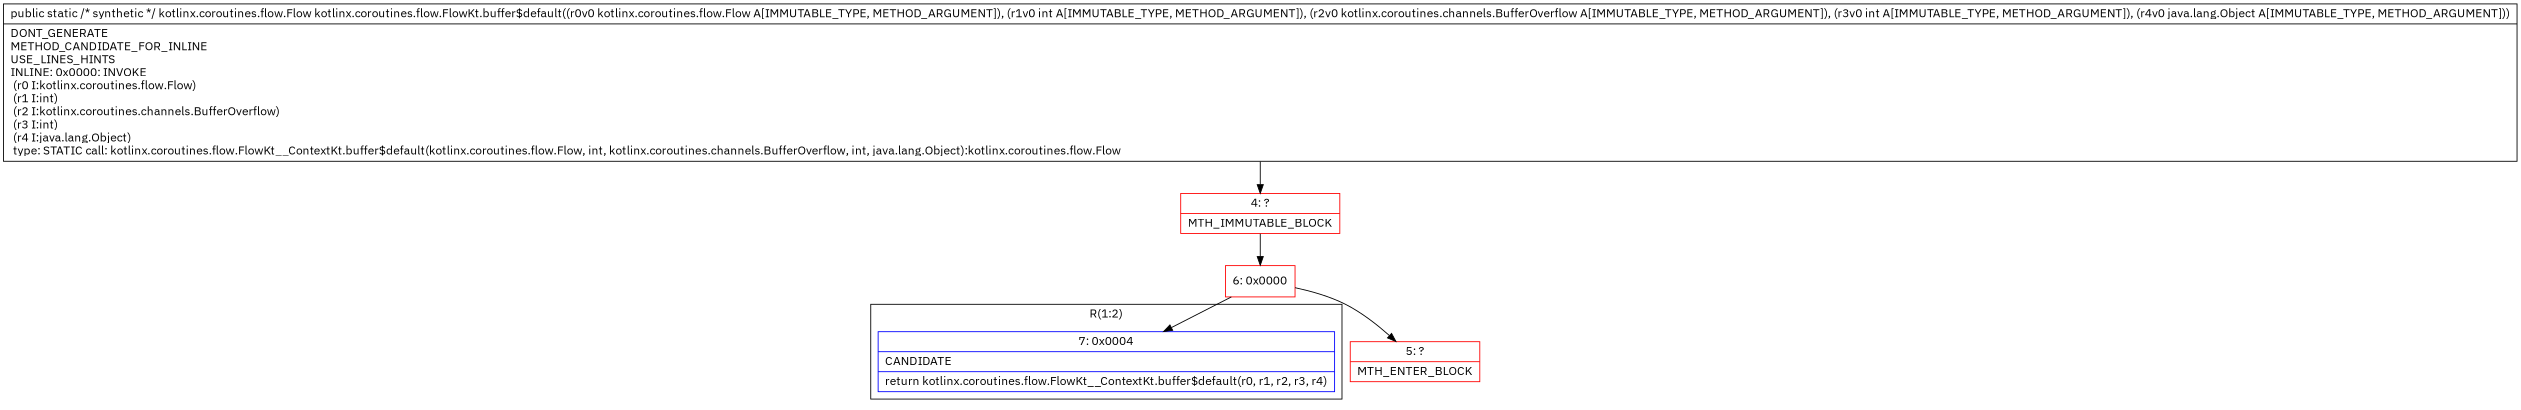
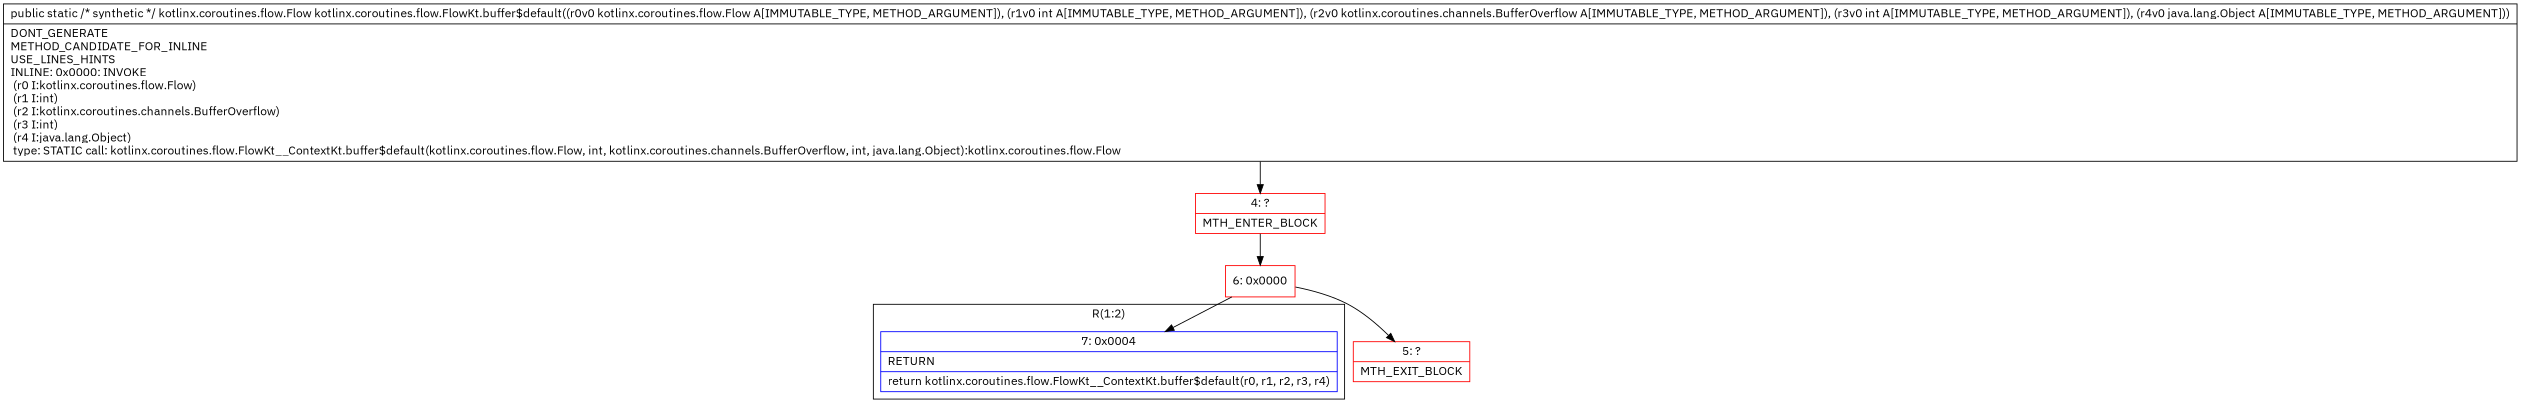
(1260, 223) -> (1260, 223)
(919, 361) -> (912, 361)
(1415, 371) -> (1412, 371)
